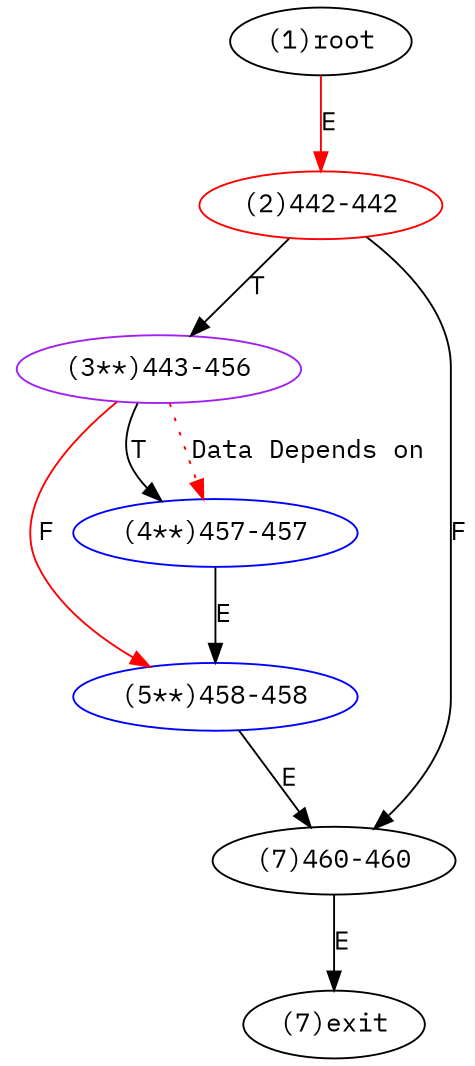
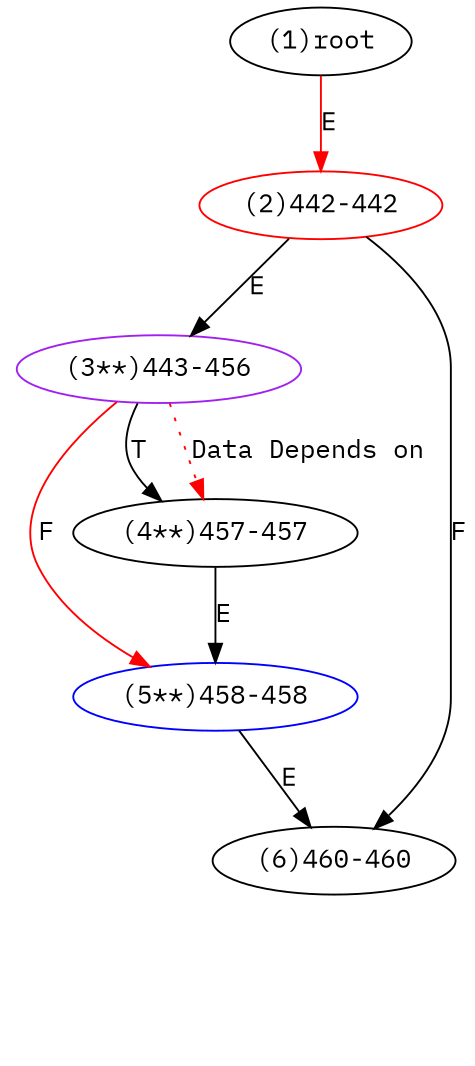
(258, 287) -> (258, 287)
(215, 533) -> (215, 533)
(334, 861) -> (334, 861)
(334, 1025) -> none
